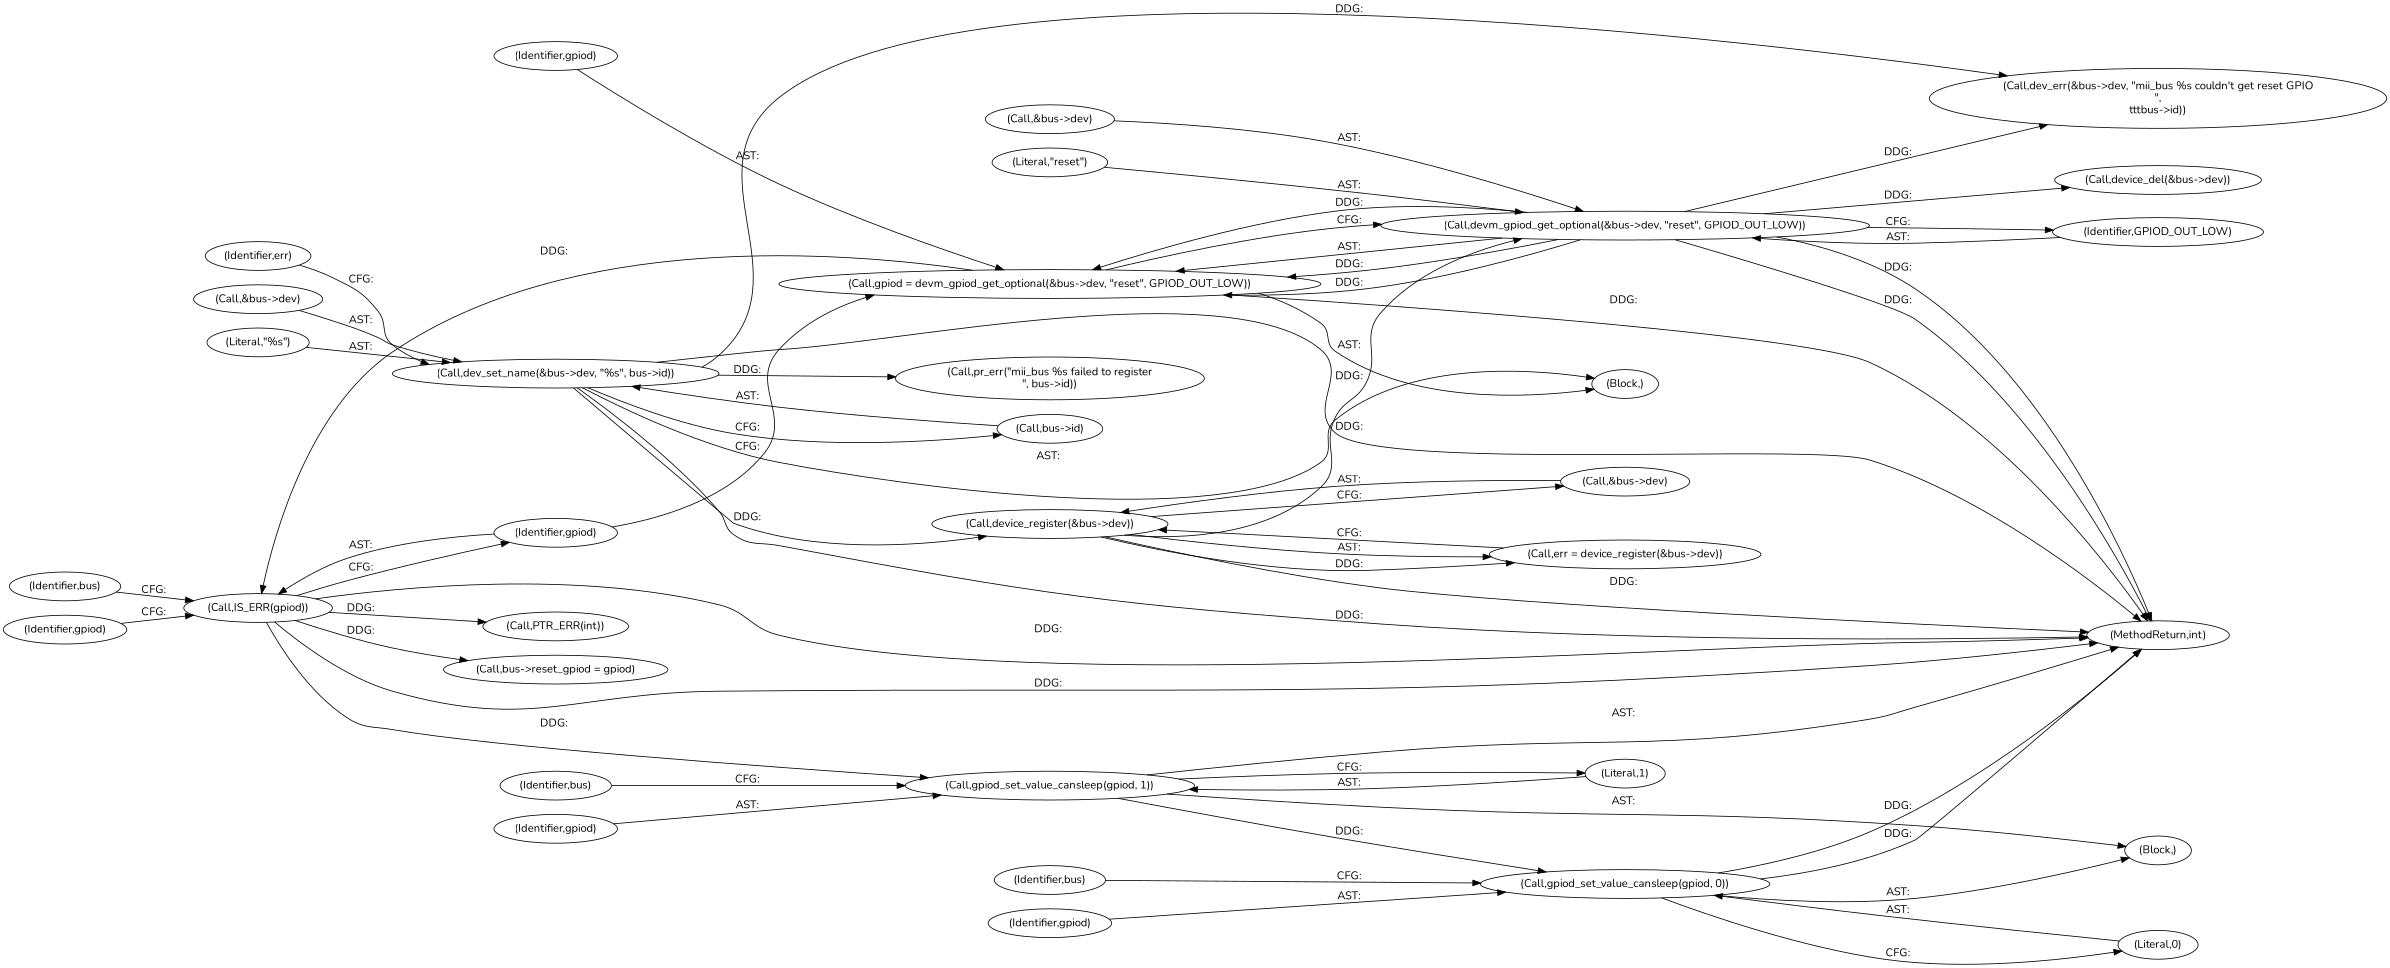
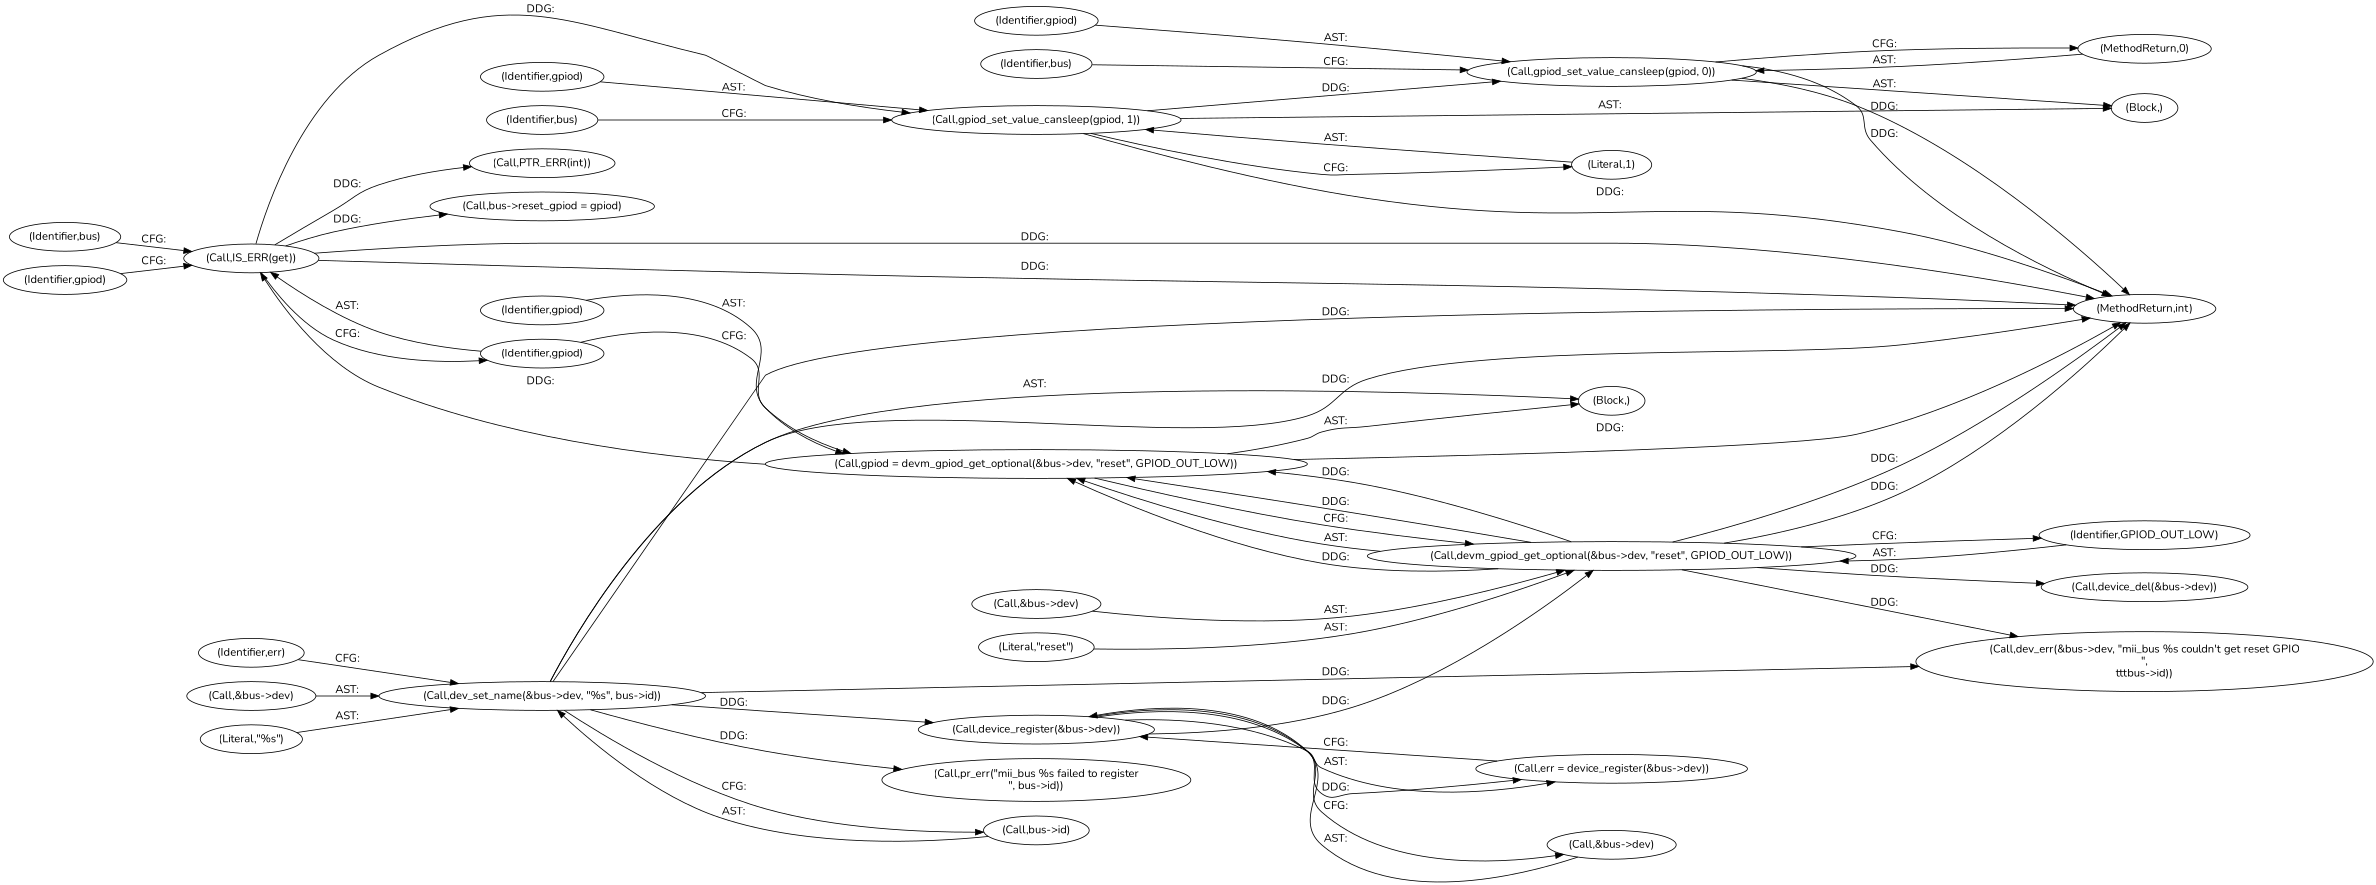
(1590, 606) -> none
(258, 608) -> (251, 258)
(1625, 713) -> (1612, 192)
(2158, 945) -> (2145, 49)
